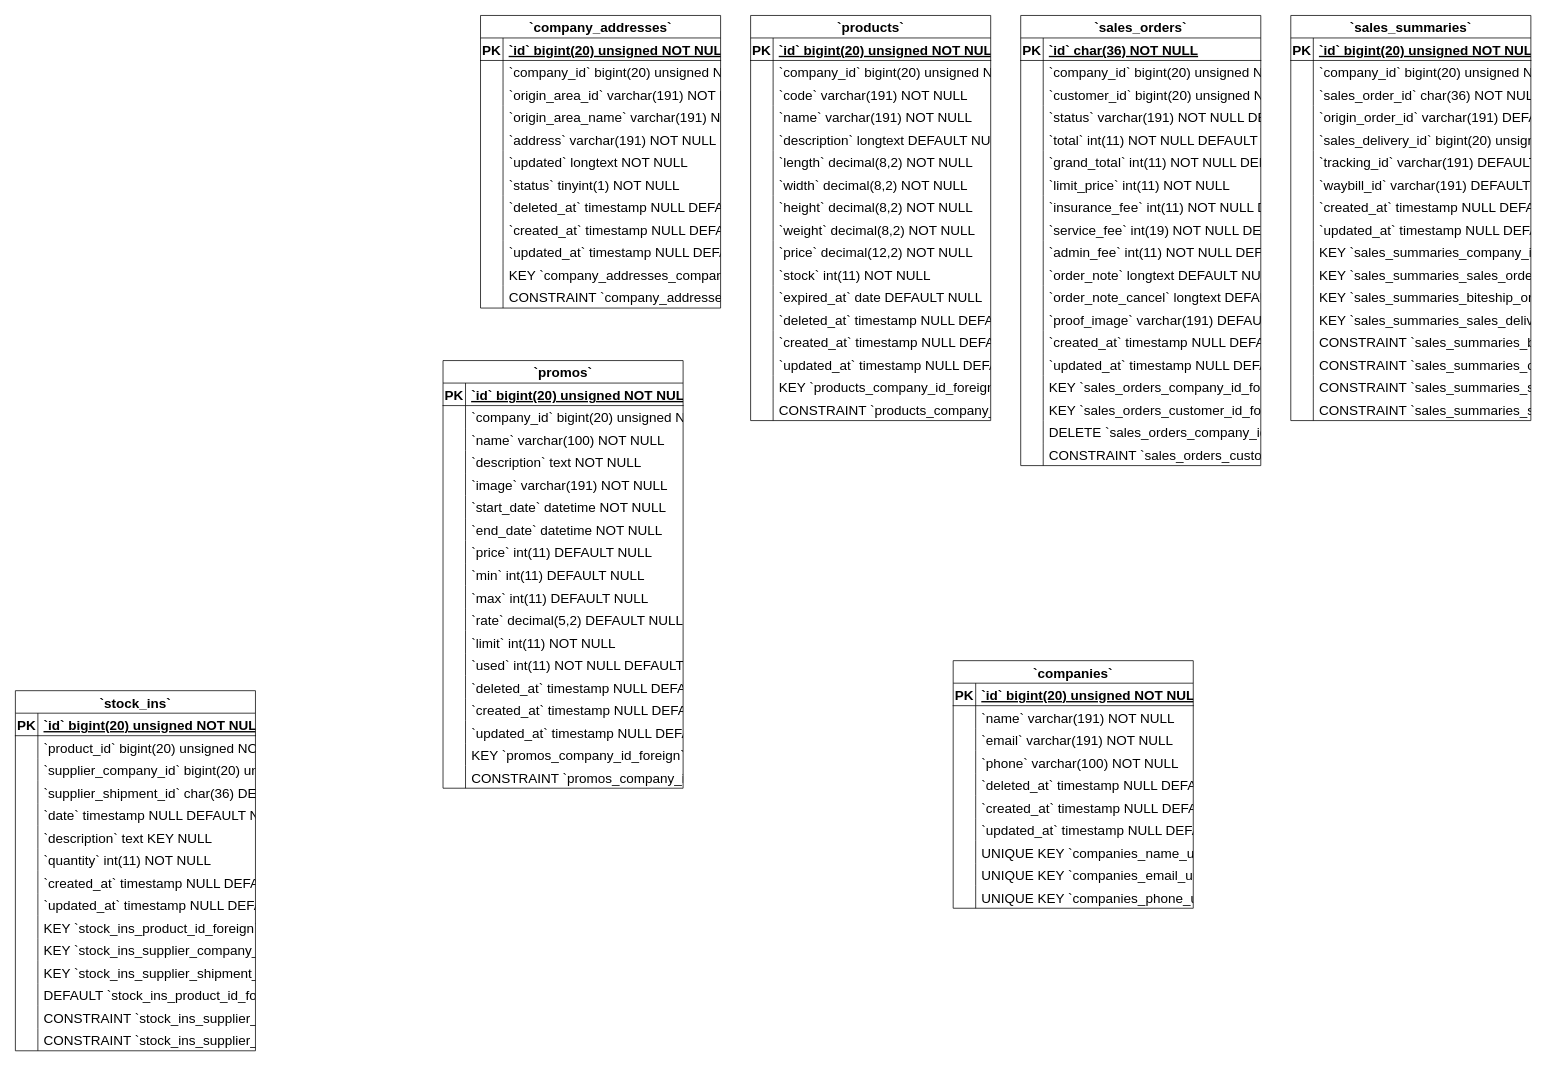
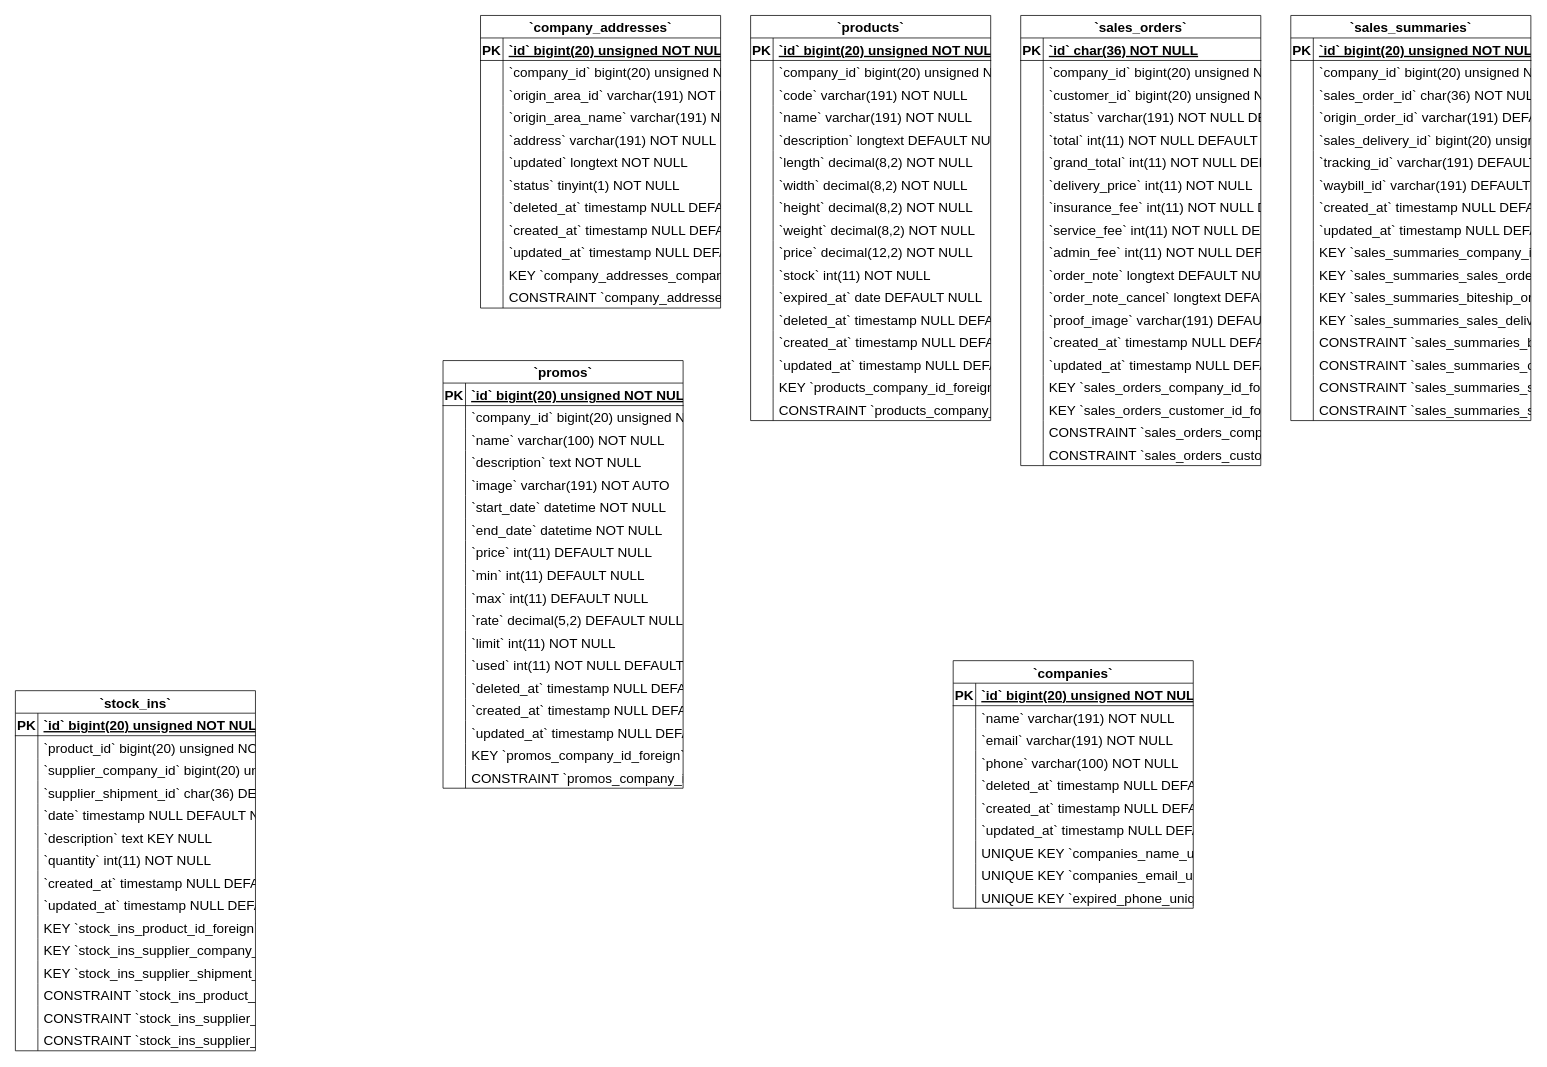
(1148, 185) -> (1161, 185)
(1187, 230) -> (1187, 230)
(1392, 433) -> (1407, 433)
(574, 485) -> (574, 485)
(1142, 898) -> (1135, 898)
(378, 995) -> (389, 995)
